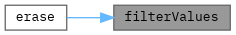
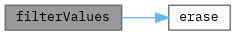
(84, 18) -> (139, 18)
